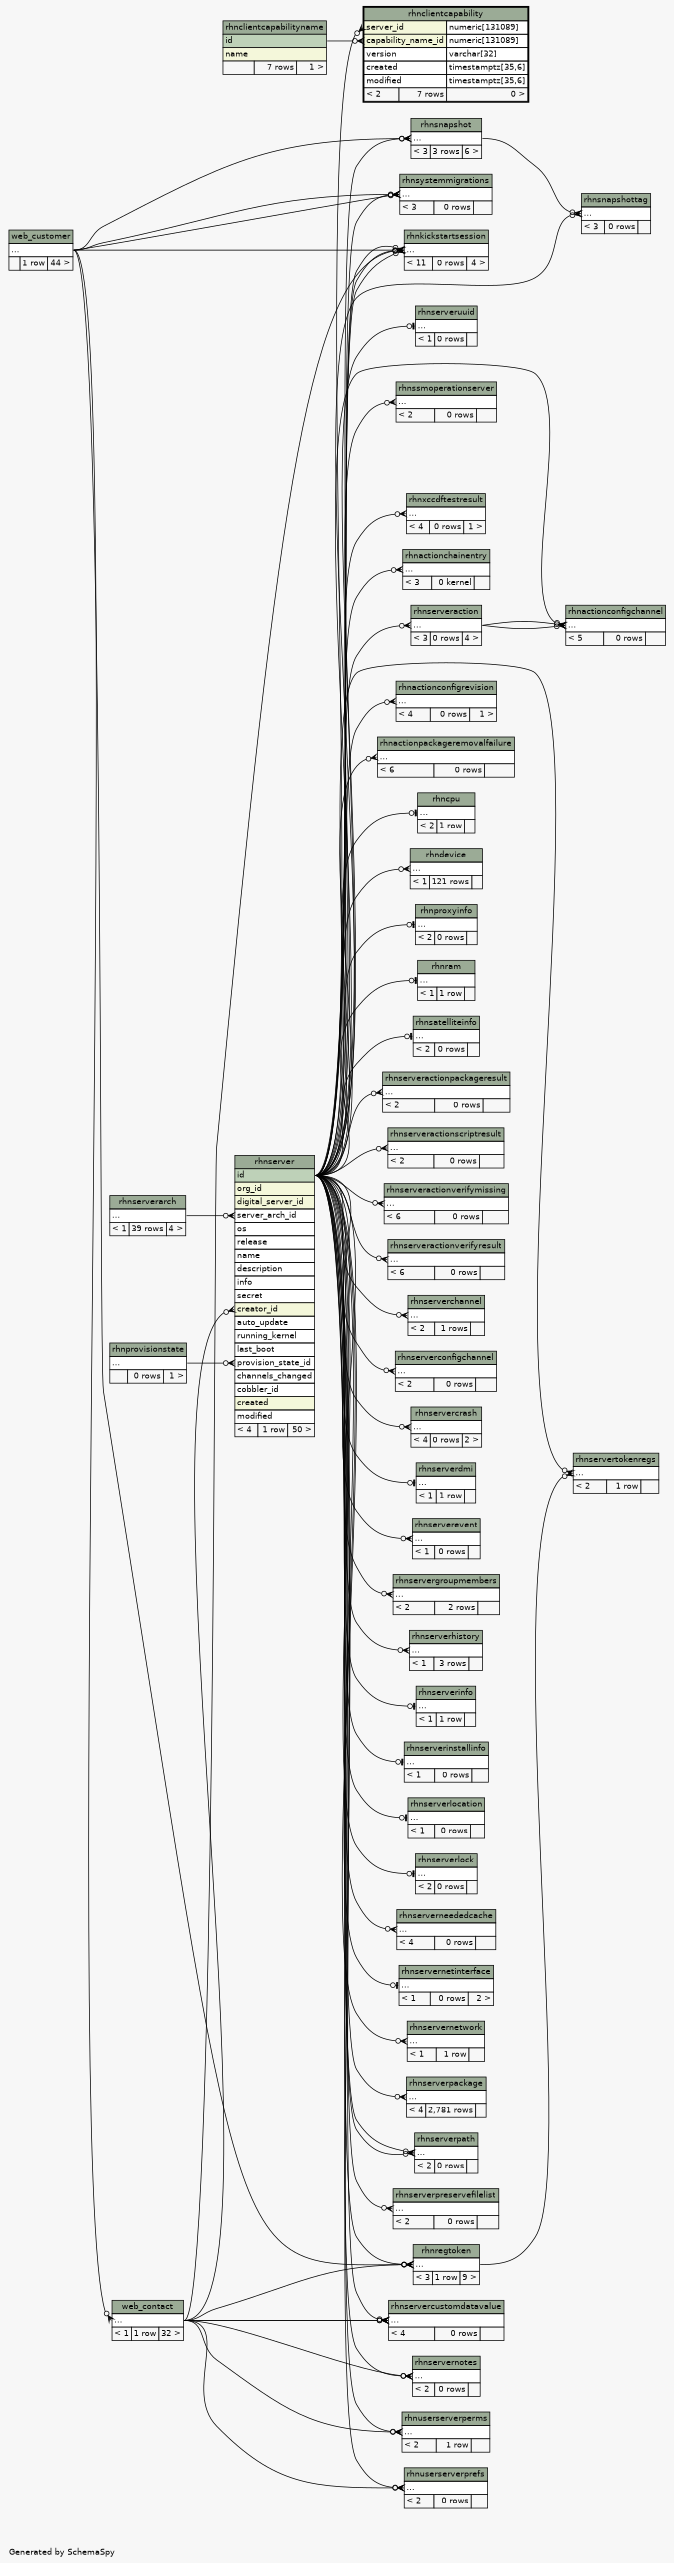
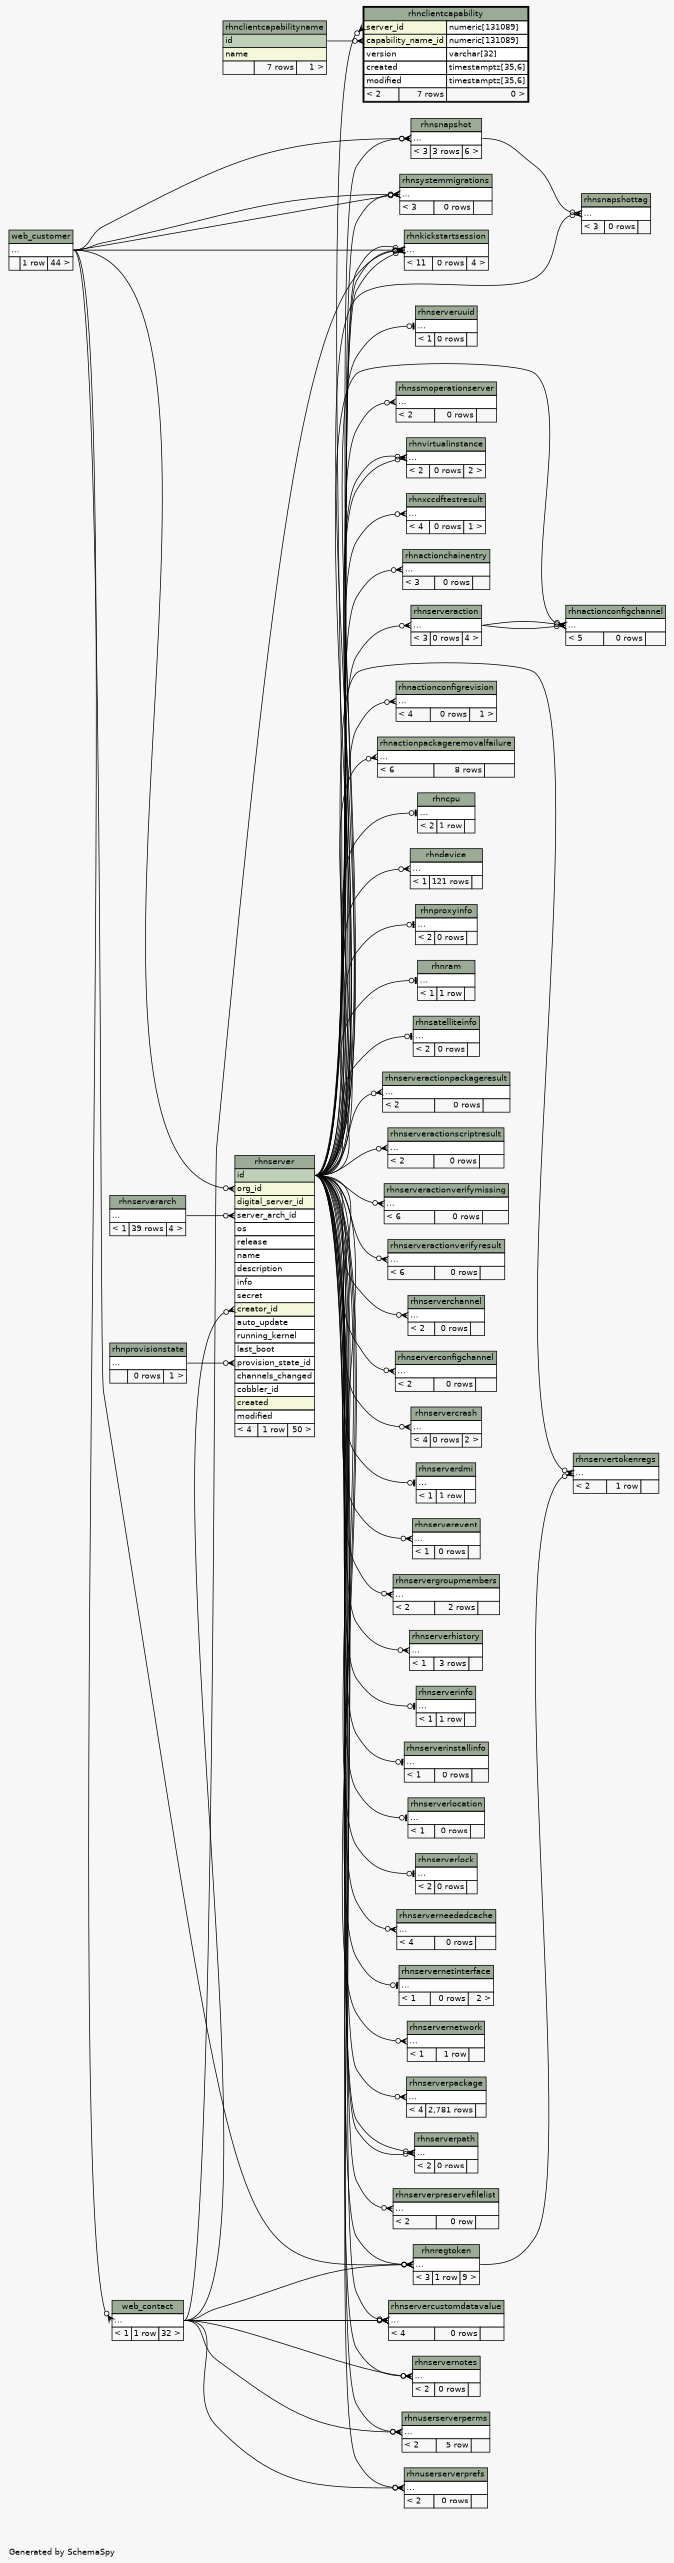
none -> (446, 458)
(455, 583) -> (457, 583)
none -> (154, 714)
(469, 770) -> (469, 770)
(454, 1328) -> (454, 1328)
(461, 2222) -> (462, 2222)
(457, 2445) -> (457, 2445)
